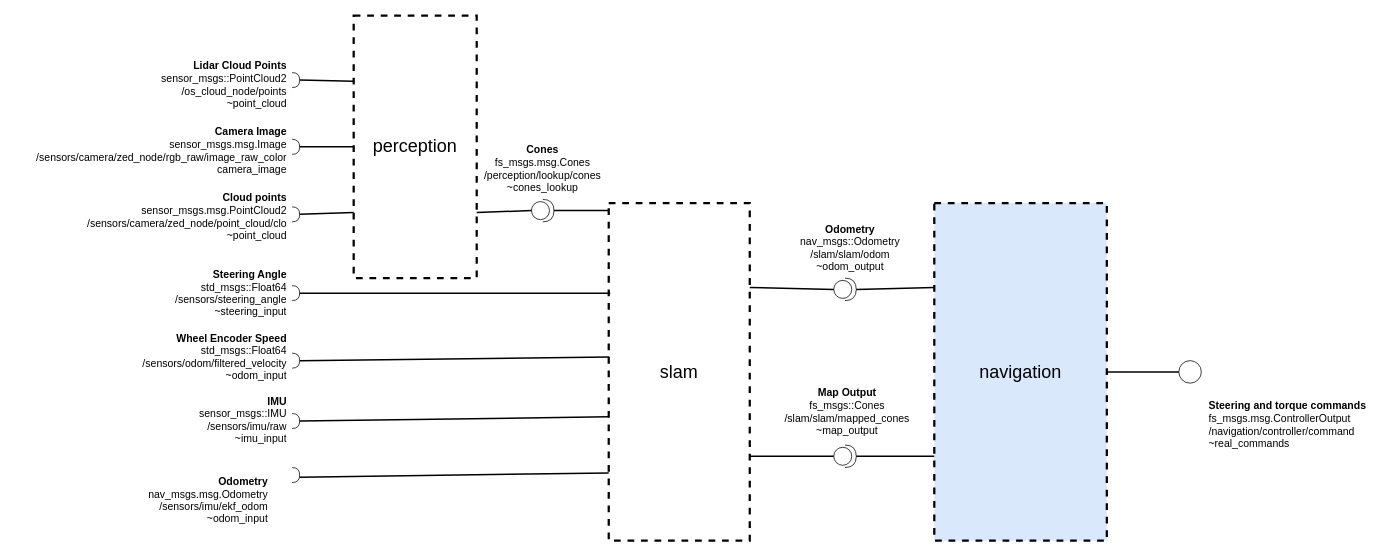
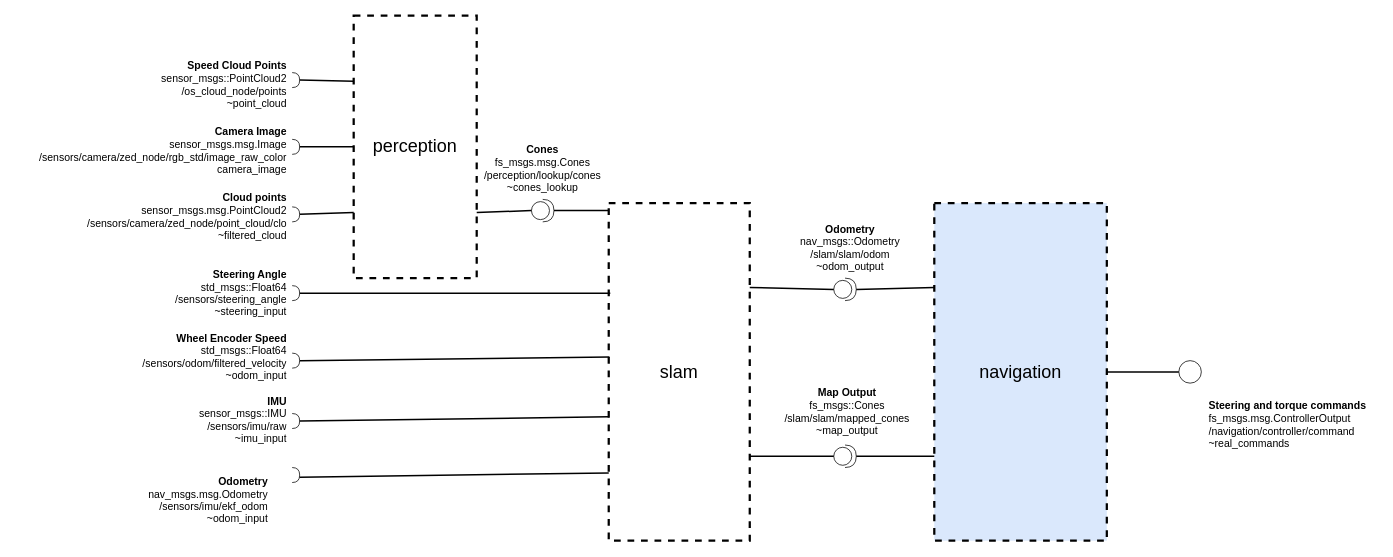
(231, 84) -> (231, 84)
(168, 150) -> (168, 150)
(186, 216) -> (186, 216)
